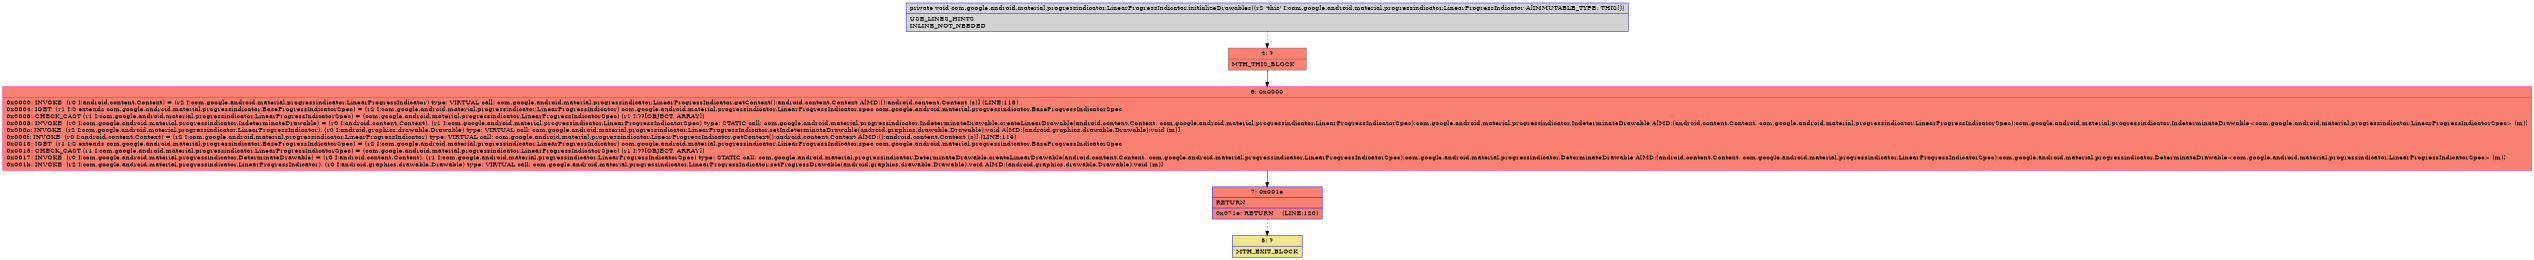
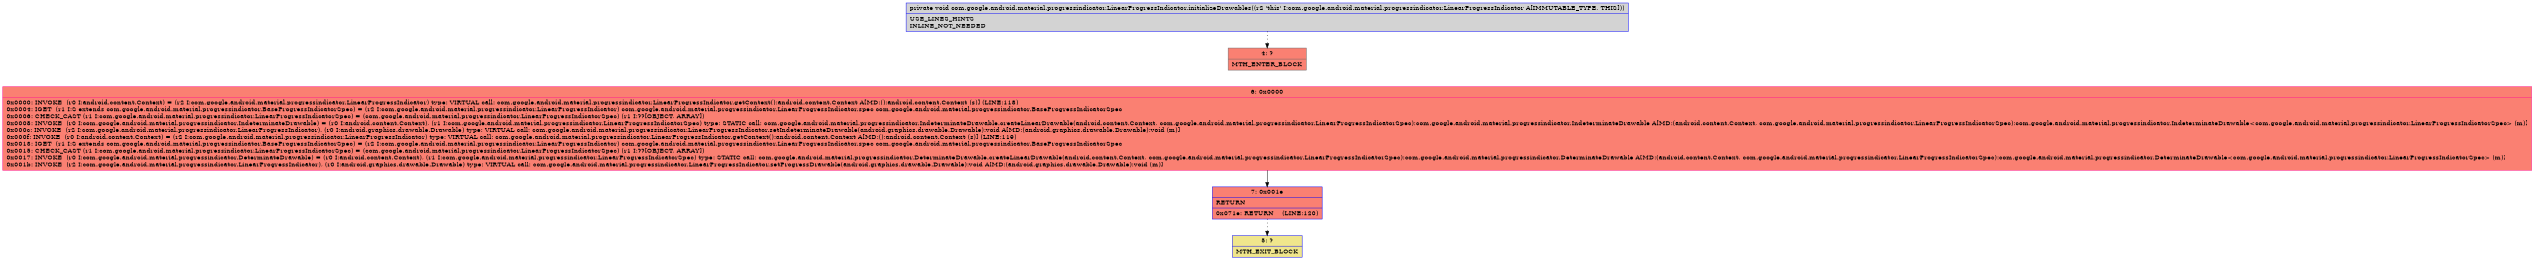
(1263, 64) -> (1267, 64)
(1267, 76) -> none
